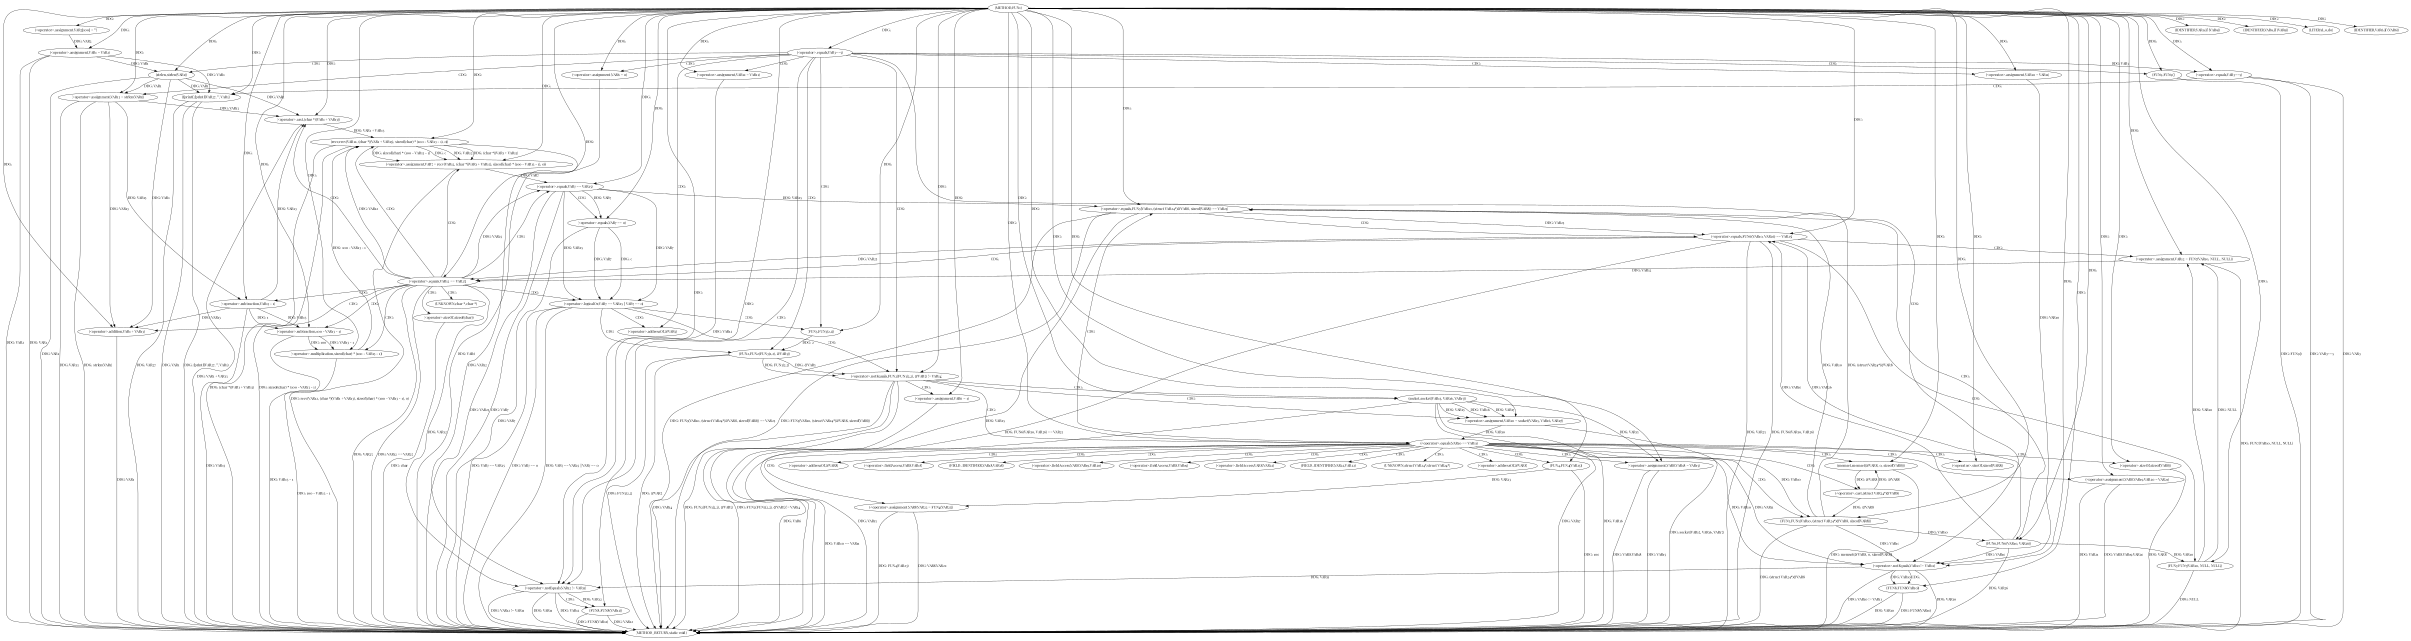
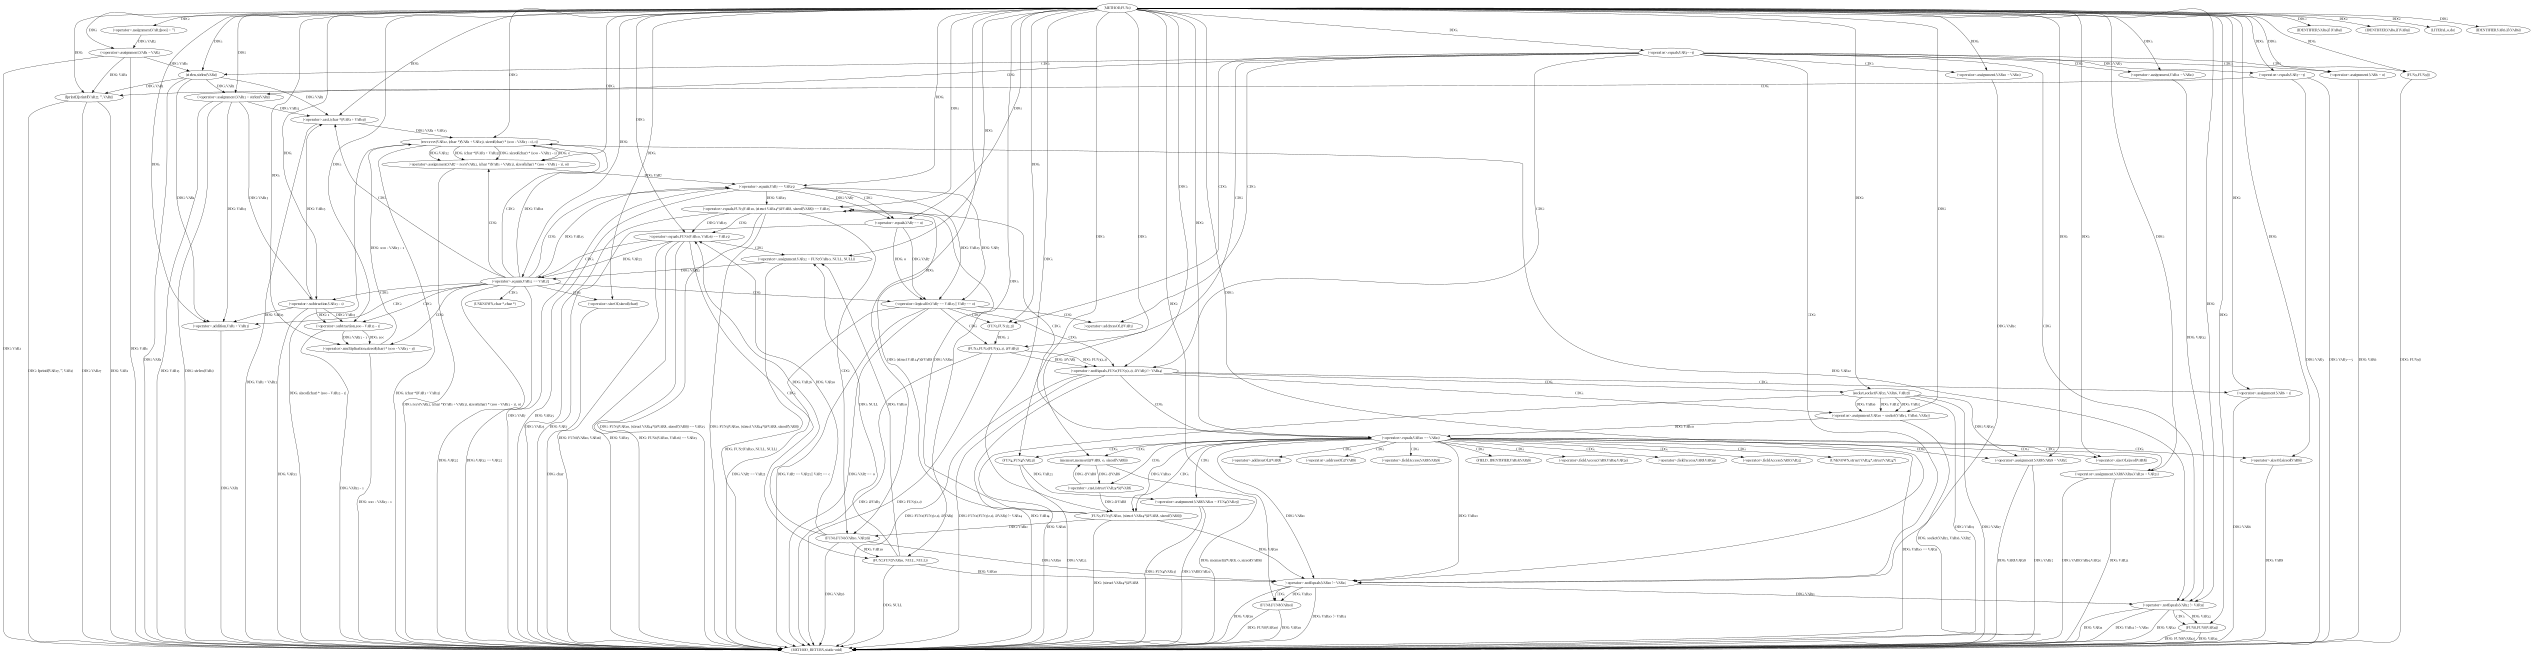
none -> (737, 15)
(425, 448) -> none
(1328, 466) -> none
(1592, 555) -> (1077, 561)
none -> (1086, 577)
